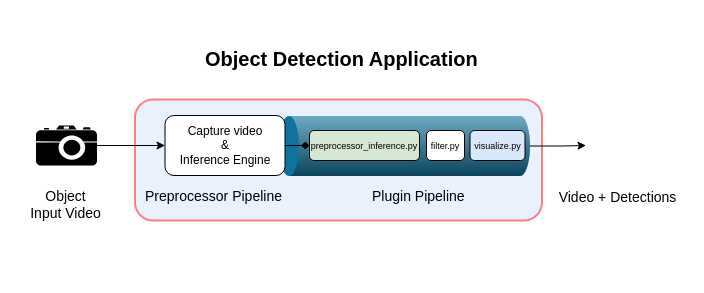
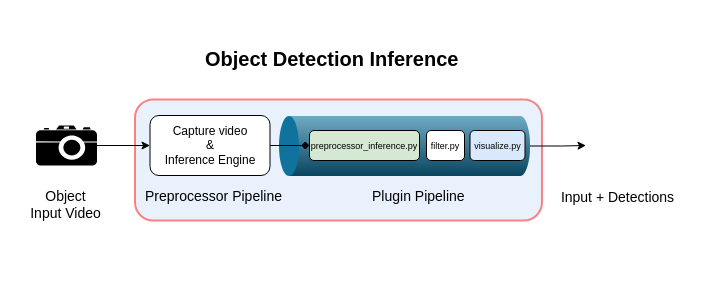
(347, 60) -> (343, 60)
(225, 146) -> (210, 146)
(618, 198) -> (618, 198)
